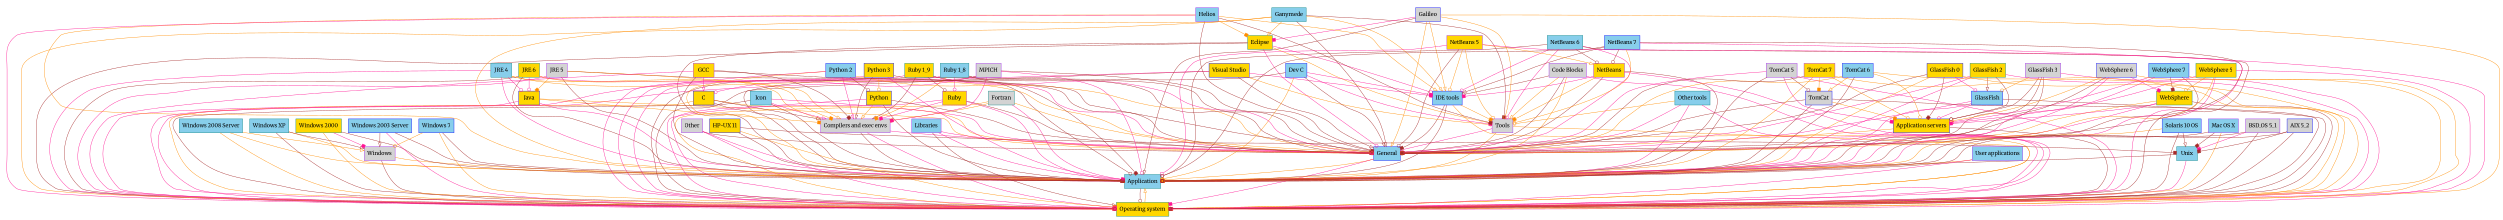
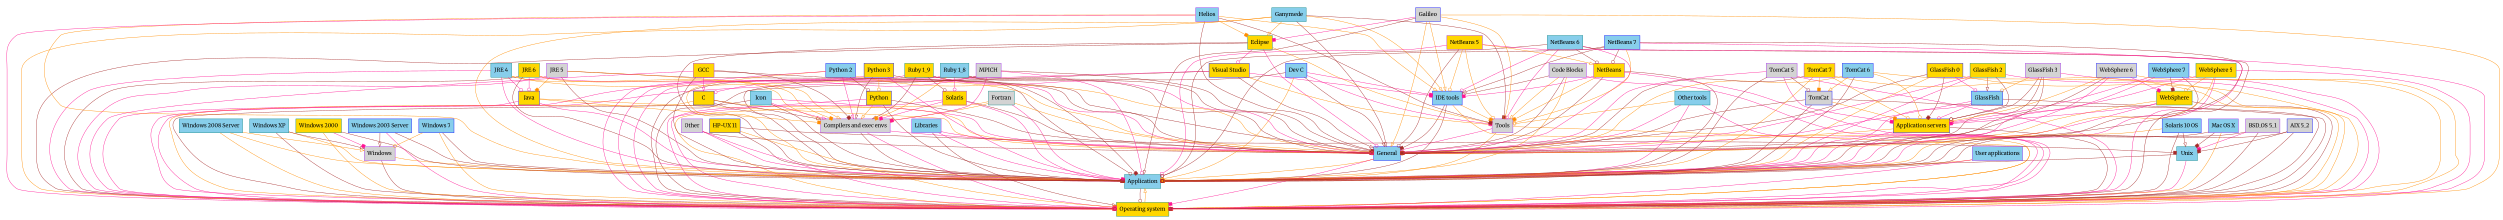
(1363, 71) -> (1246, 55)
(955, 98) -> (955, 98)
